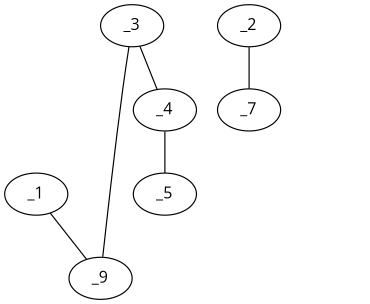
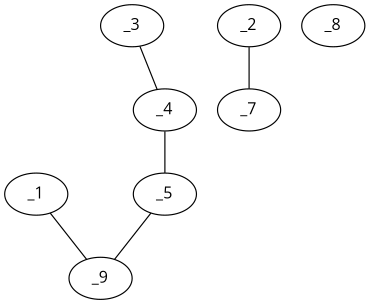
none -> (333, 26)
(115, 152) -> (133, 236)
